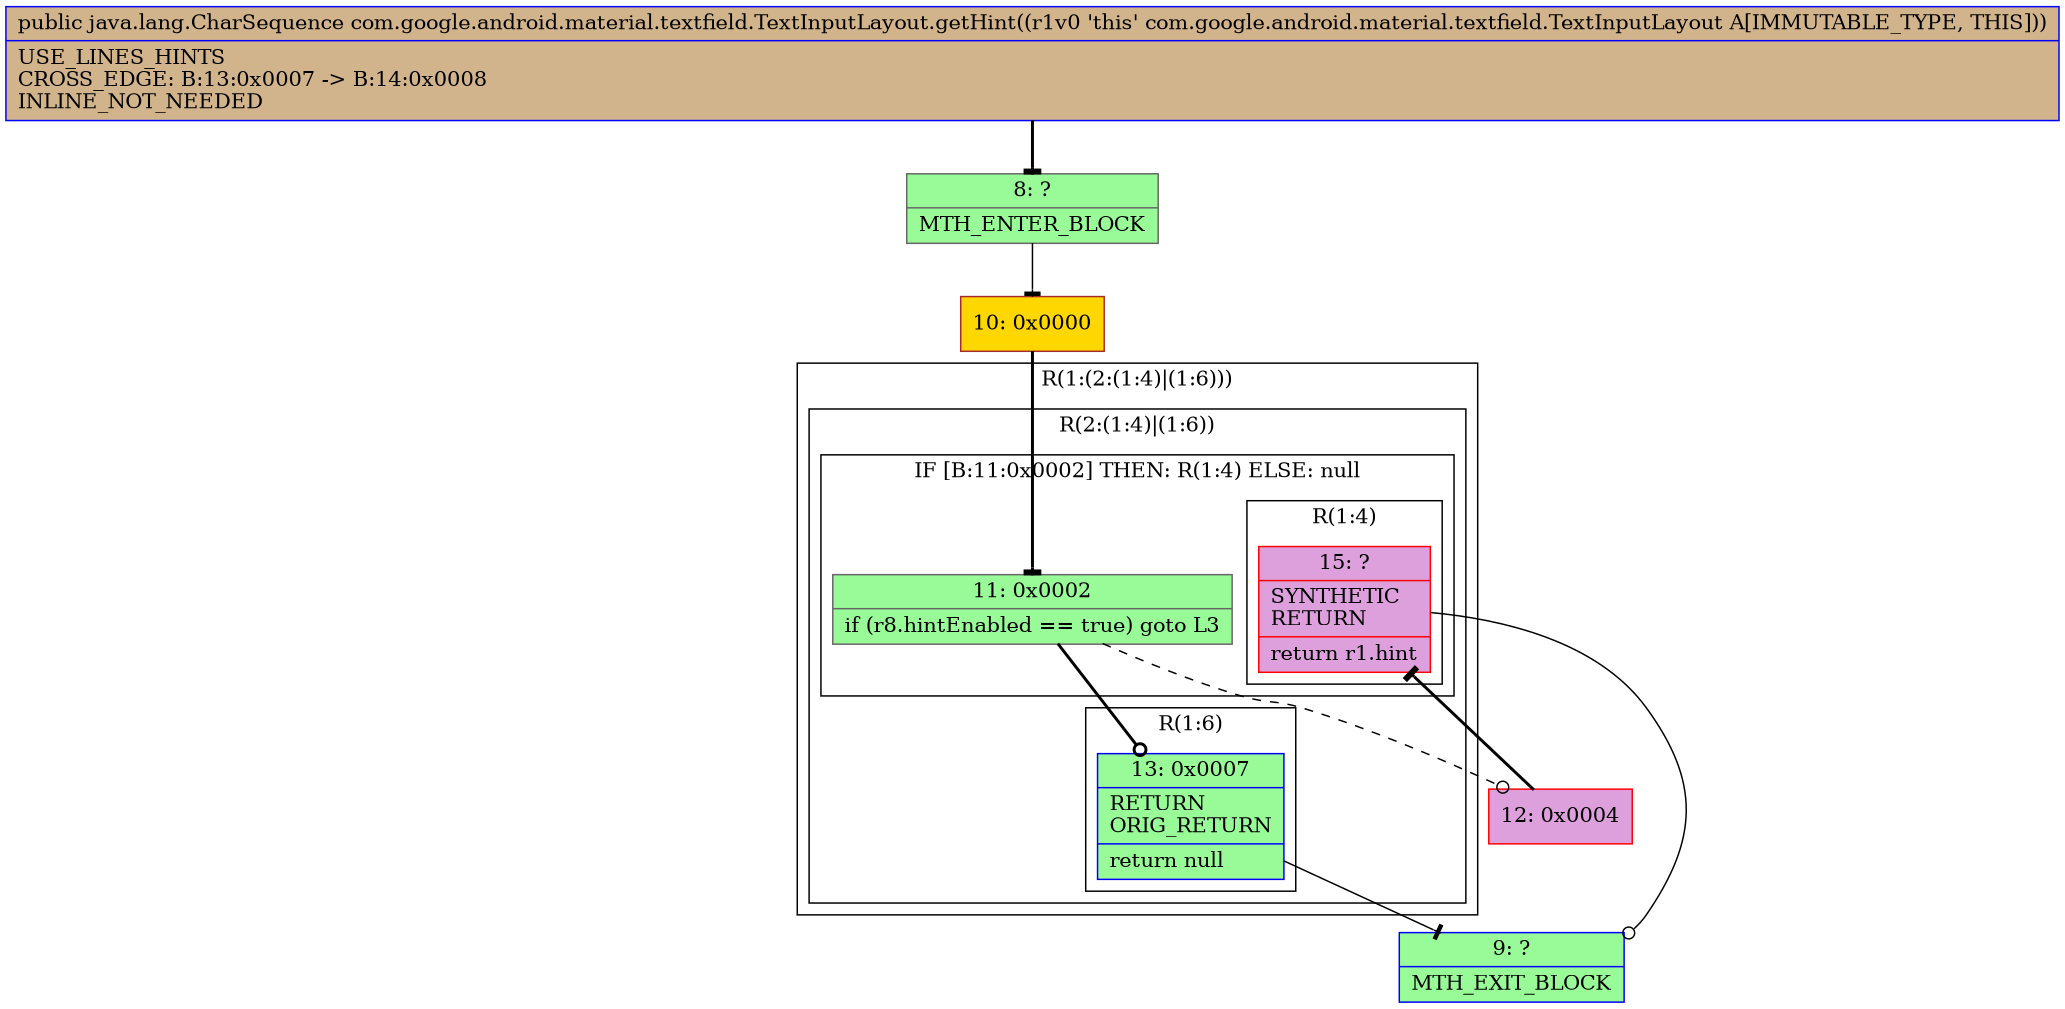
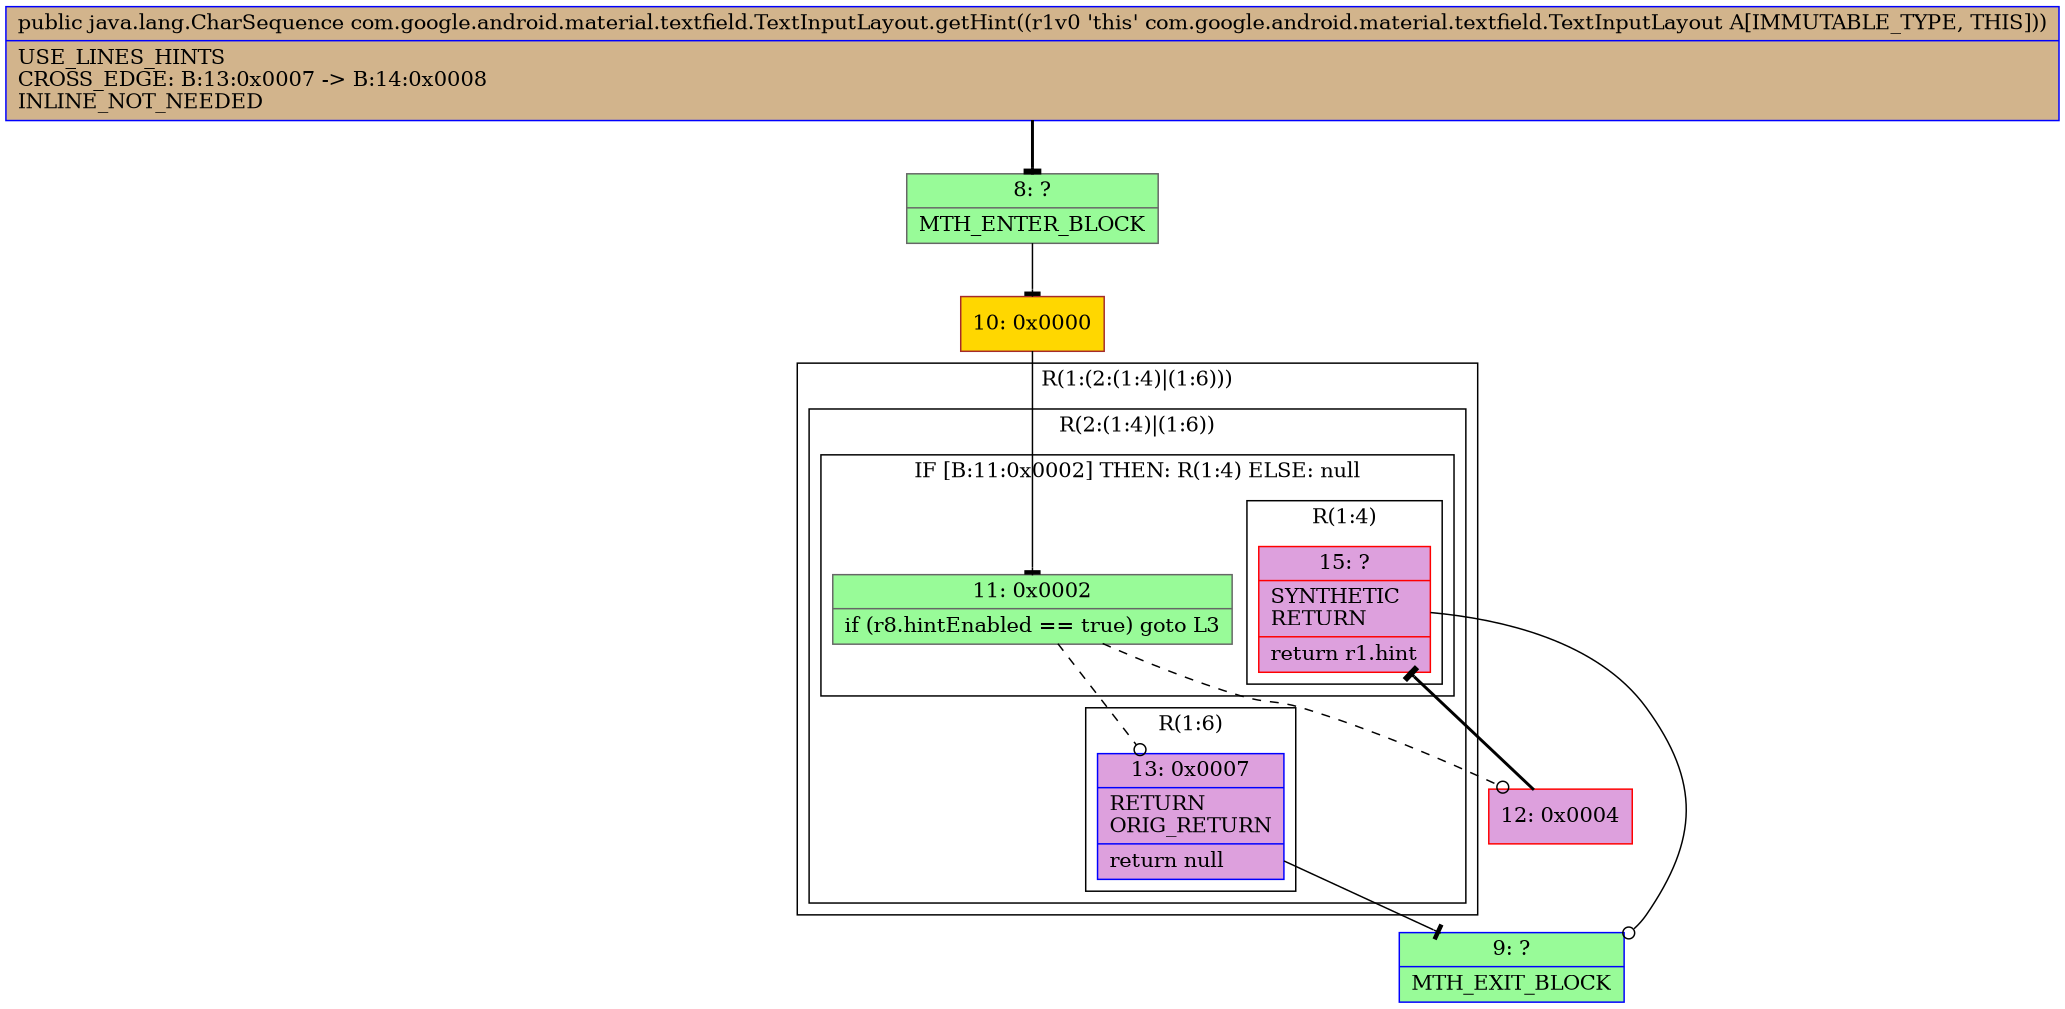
(1032, 465) -> (1032, 465)
(1091, 687) -> (1091, 687)
(1191, 816) -> (1191, 816)
